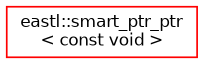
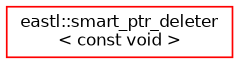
(102, 32) -> (120, 32)
